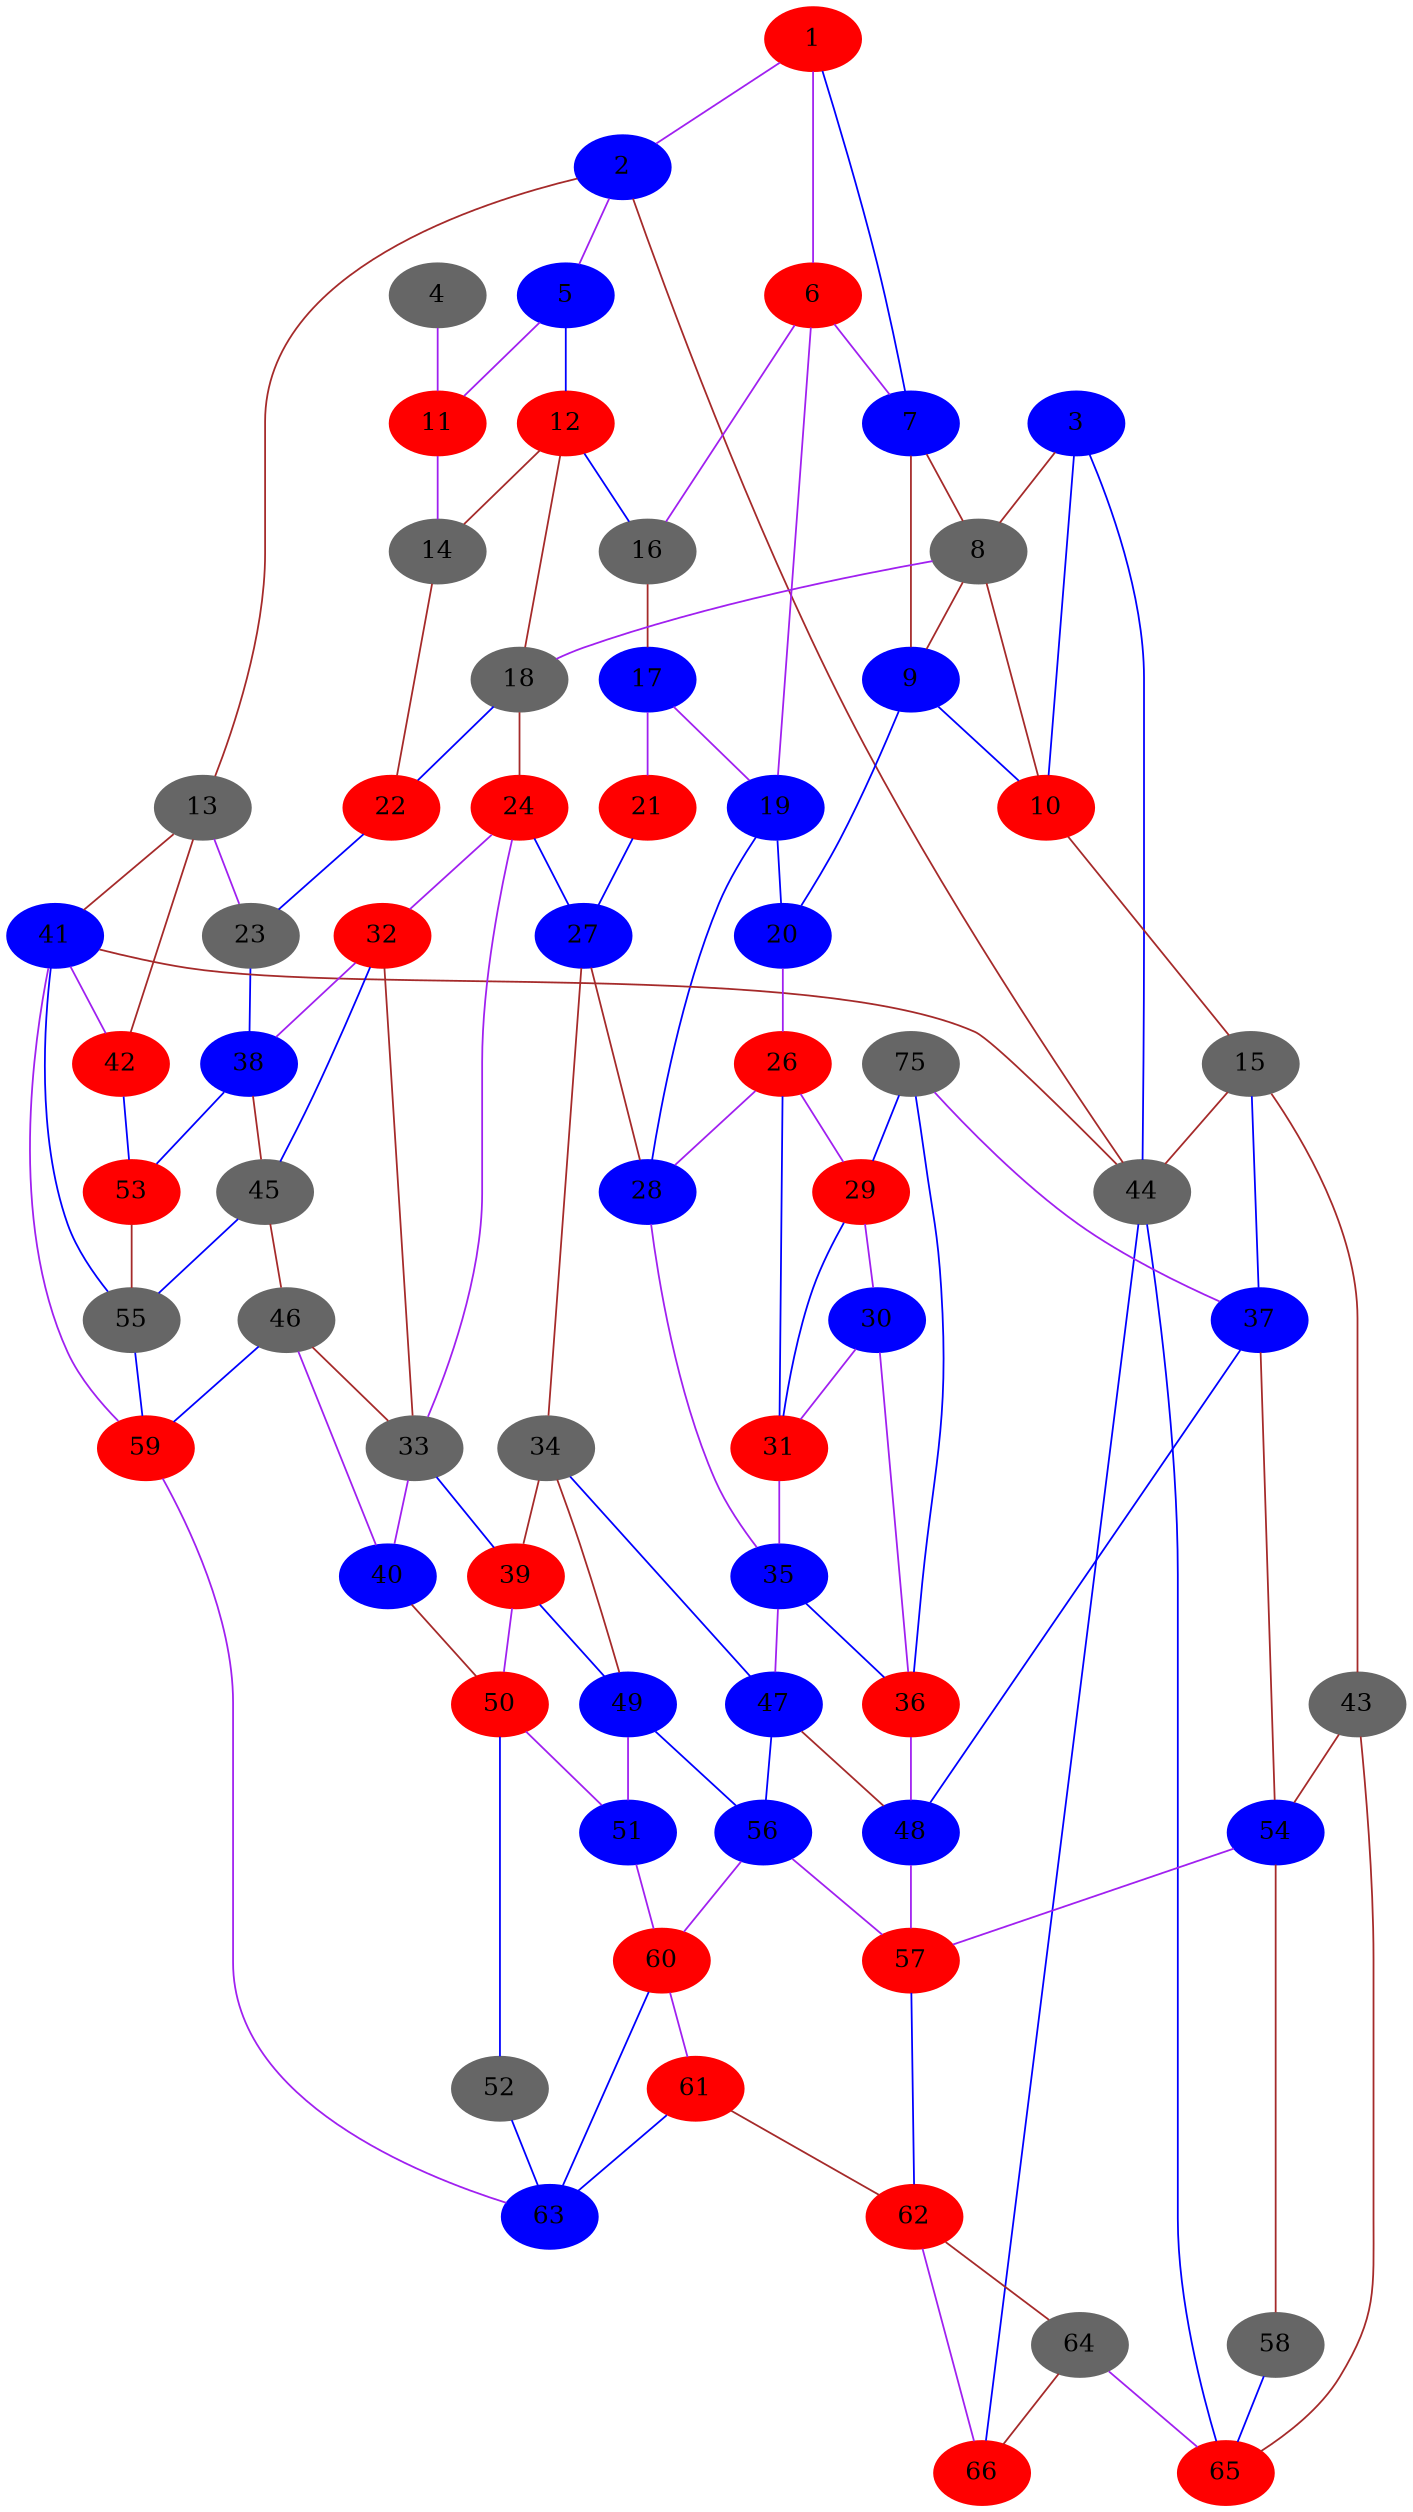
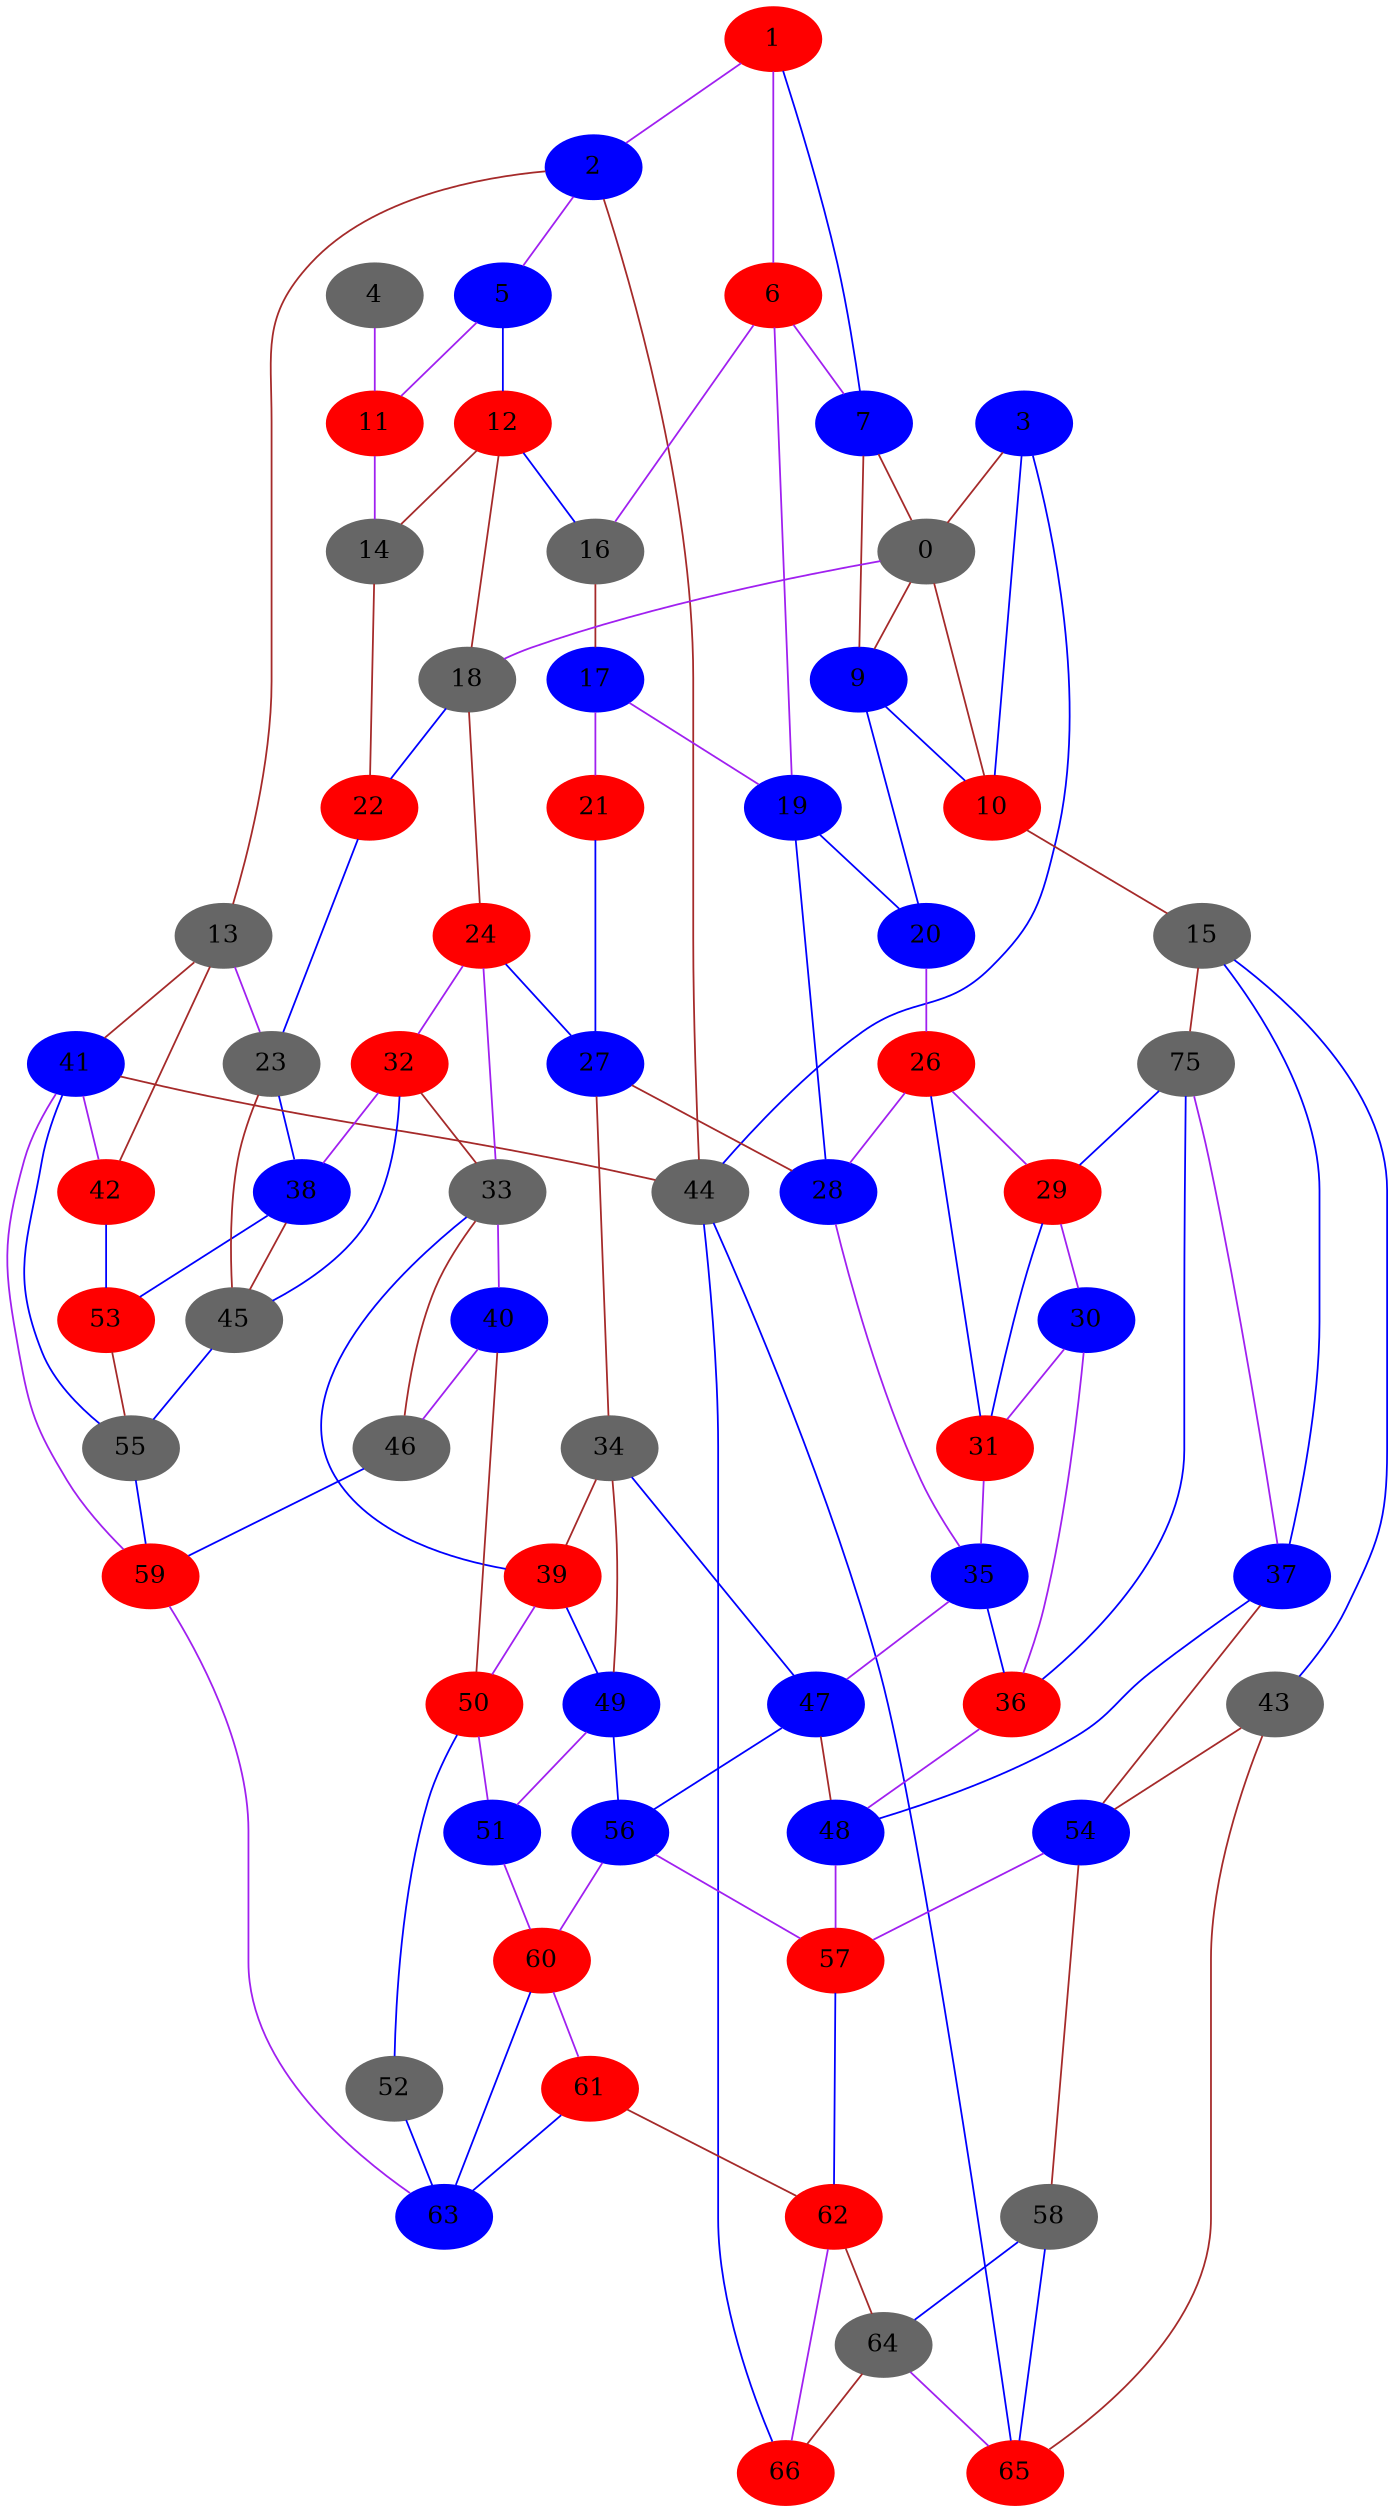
(979, 552) -> (926, 552)
(1196, 1128) -> (1194, 1000)
(276, 1256) -> (234, 1190)
(1358, 1373) -> (1387, 1302)
none -> (966, 2281)
